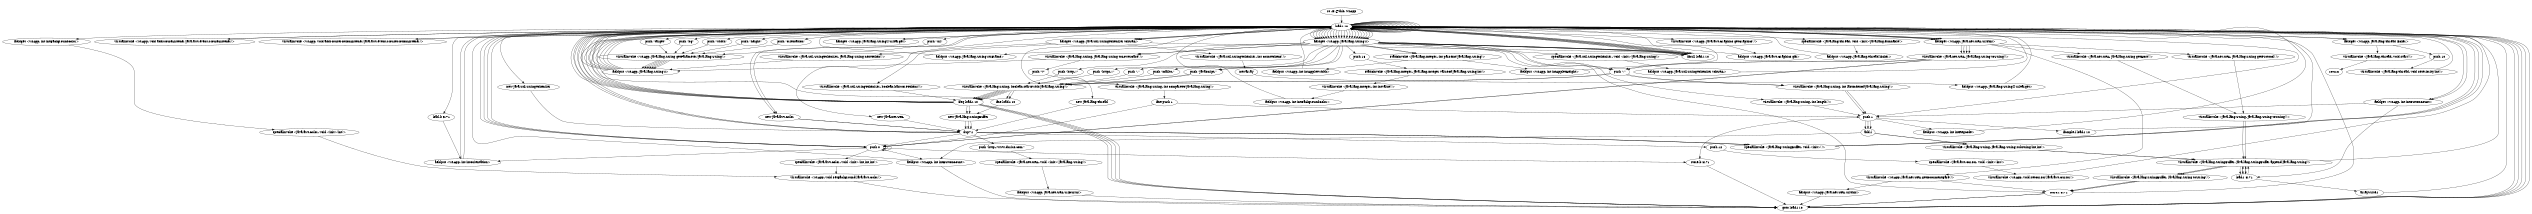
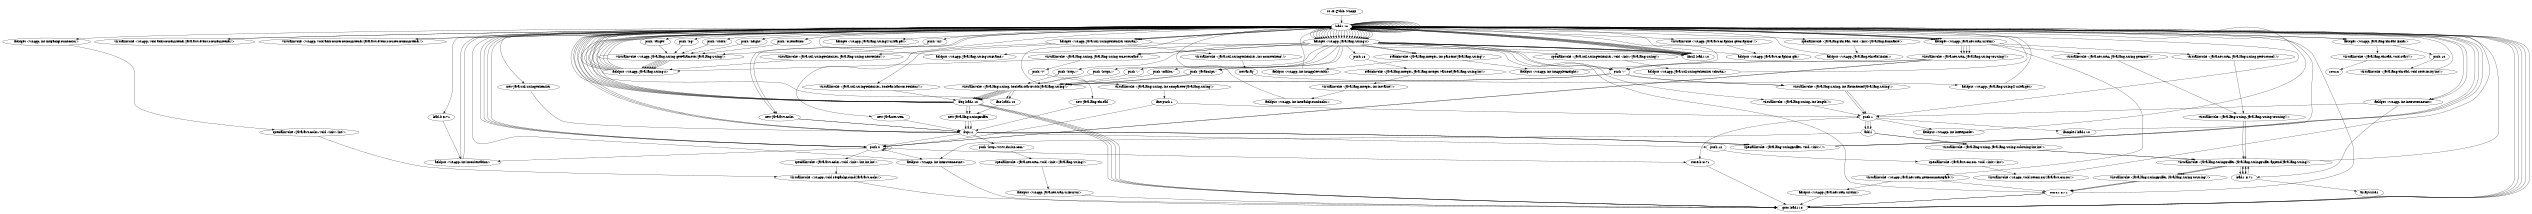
(2054, 30) -> none
(1117, 31) -> none
(968, 132) -> (968, 132)
